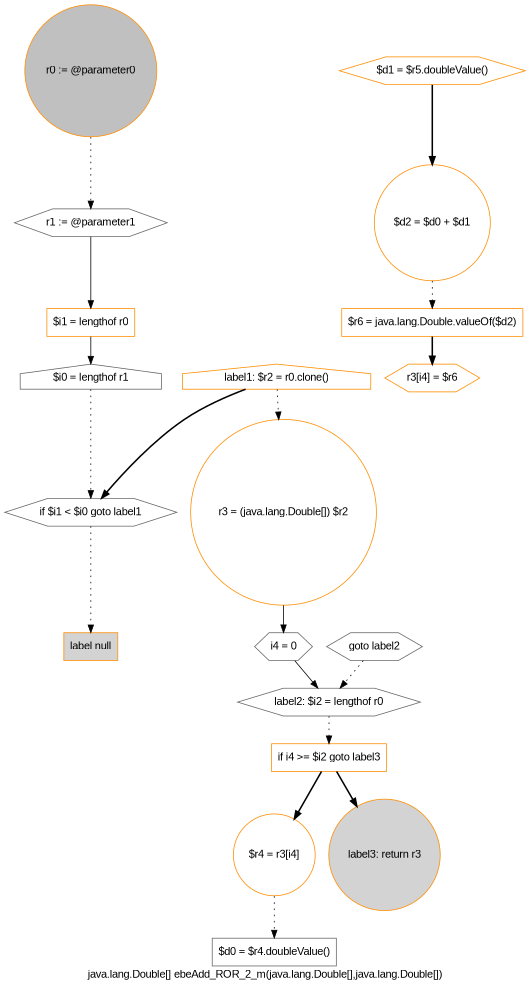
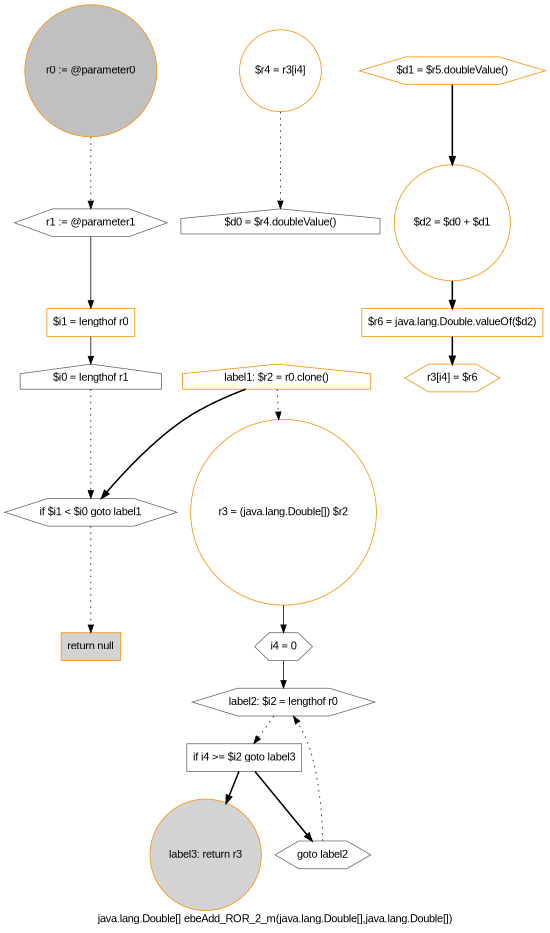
(432, 291) -> (452, 291)
(91, 647) -> (91, 647)
(329, 758) -> (244, 758)
(310, 792) -> (281, 803)
(274, 952) -> (280, 223)
